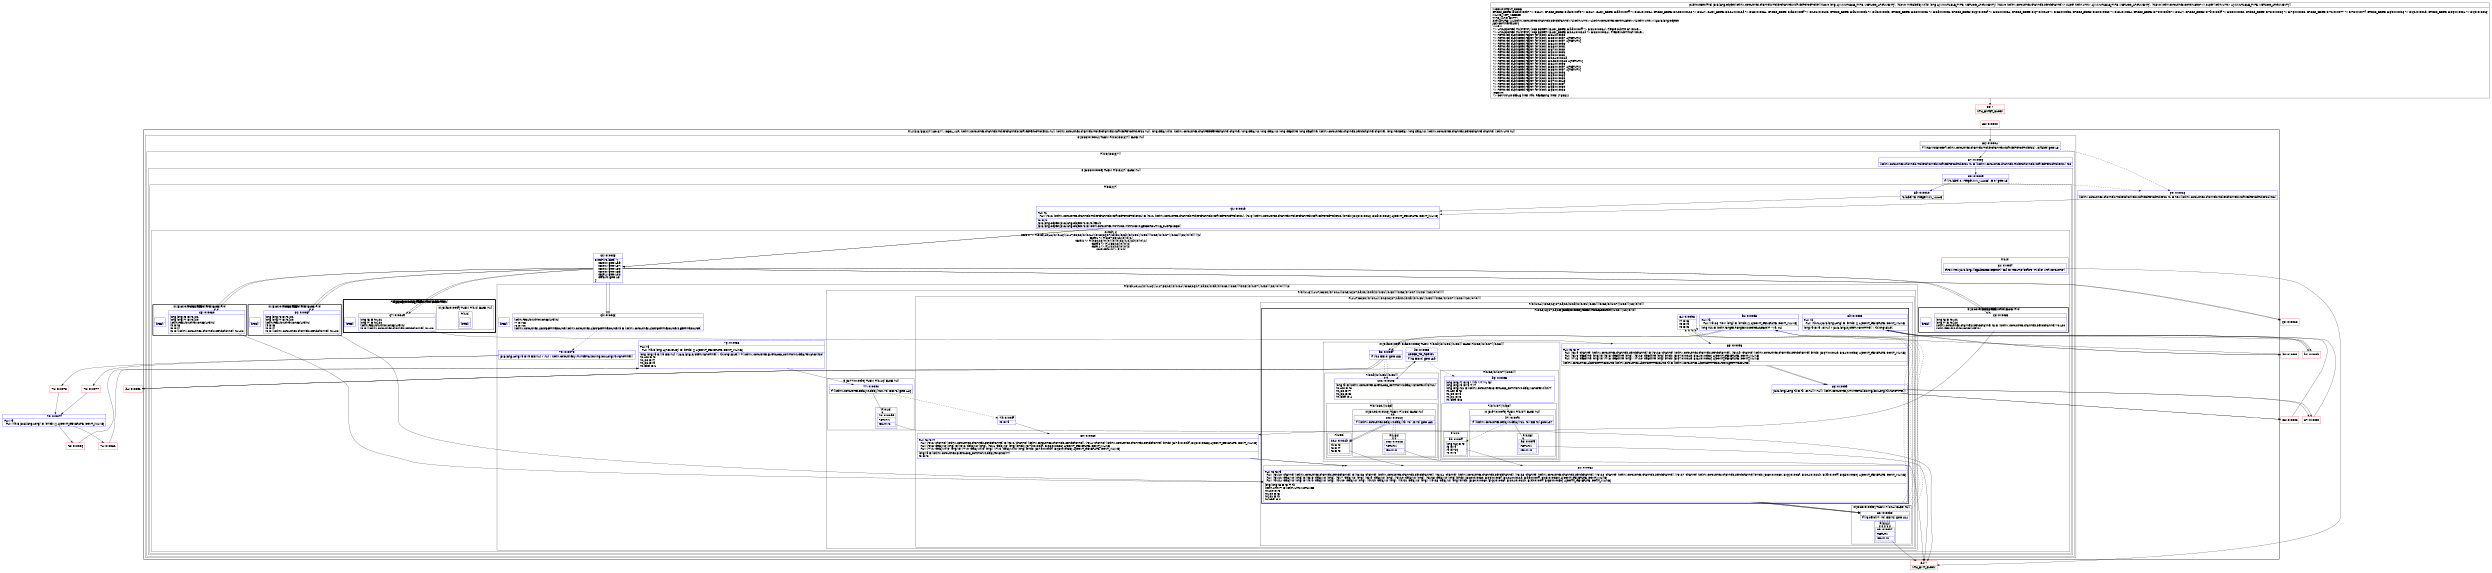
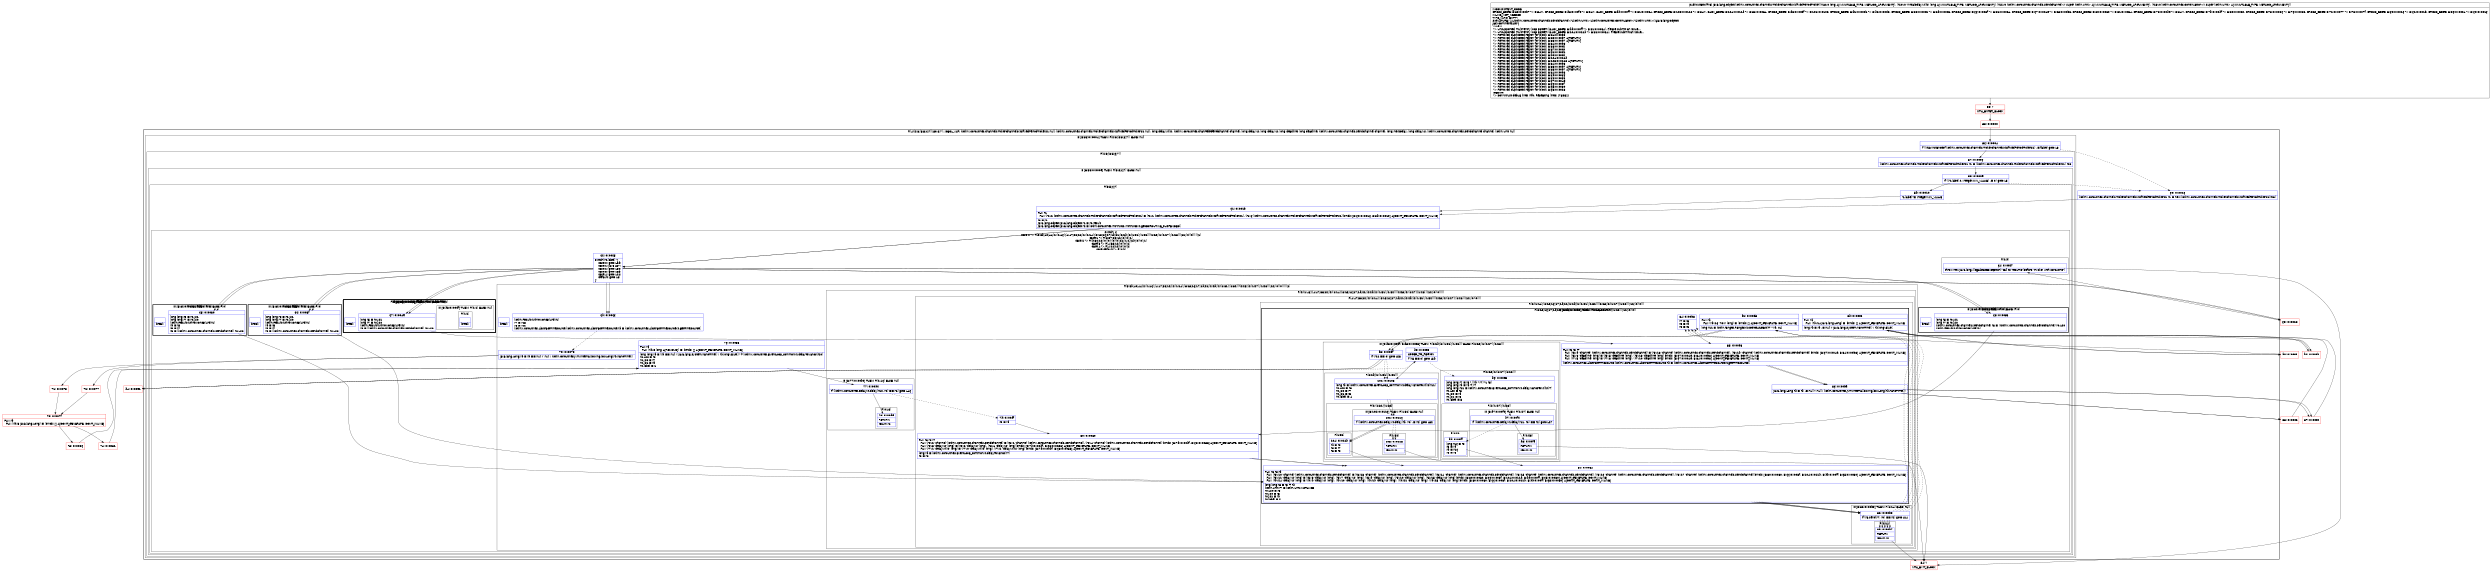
none -> (1990, 116)
(608, 266) -> (608, 266)
none -> (2180, 301)
(779, 371) -> (779, 371)
(54, 420) -> (54, 420)
(1544, 432) -> none
